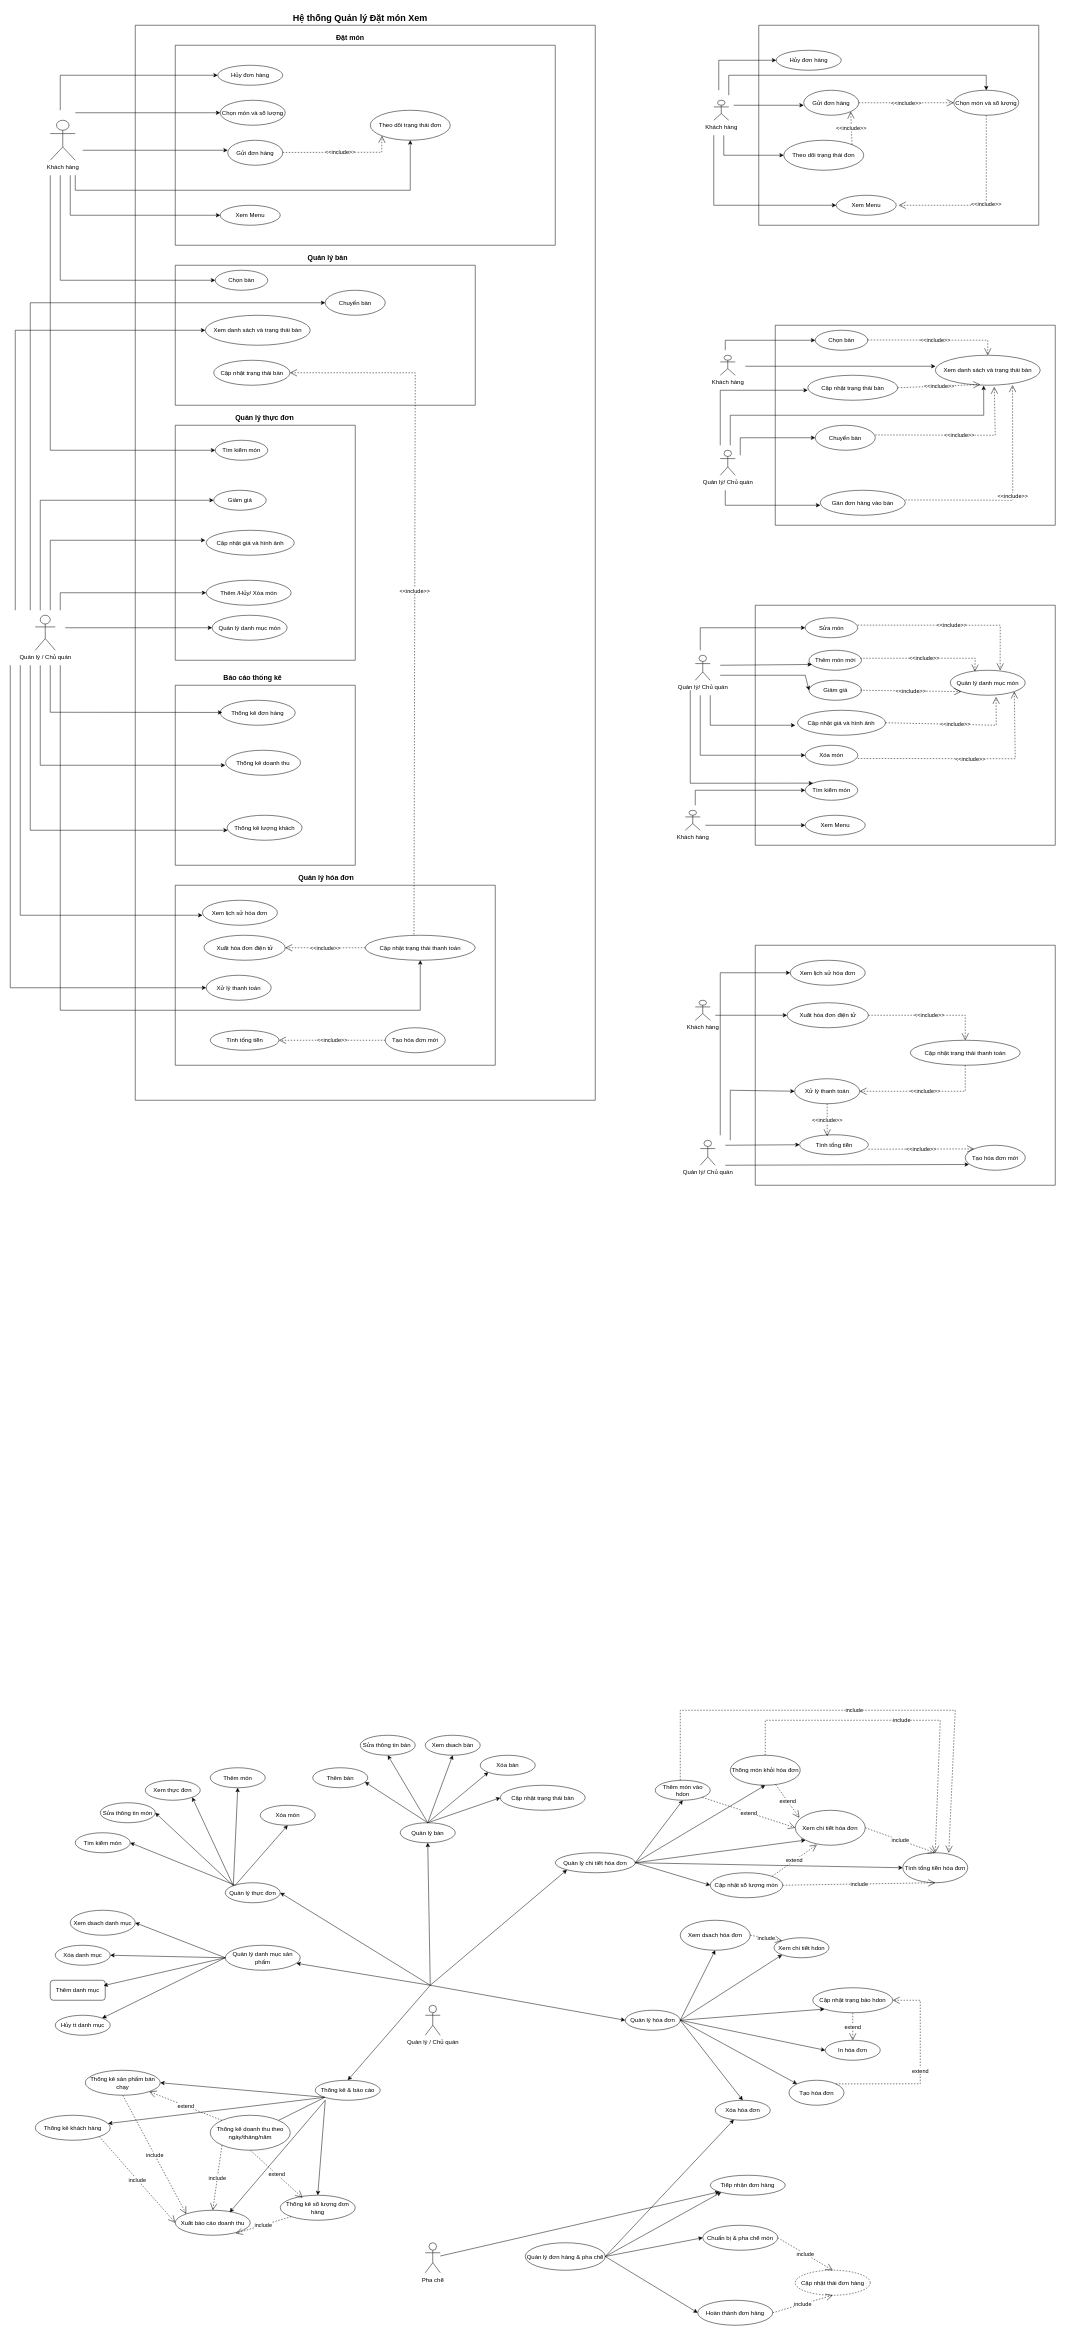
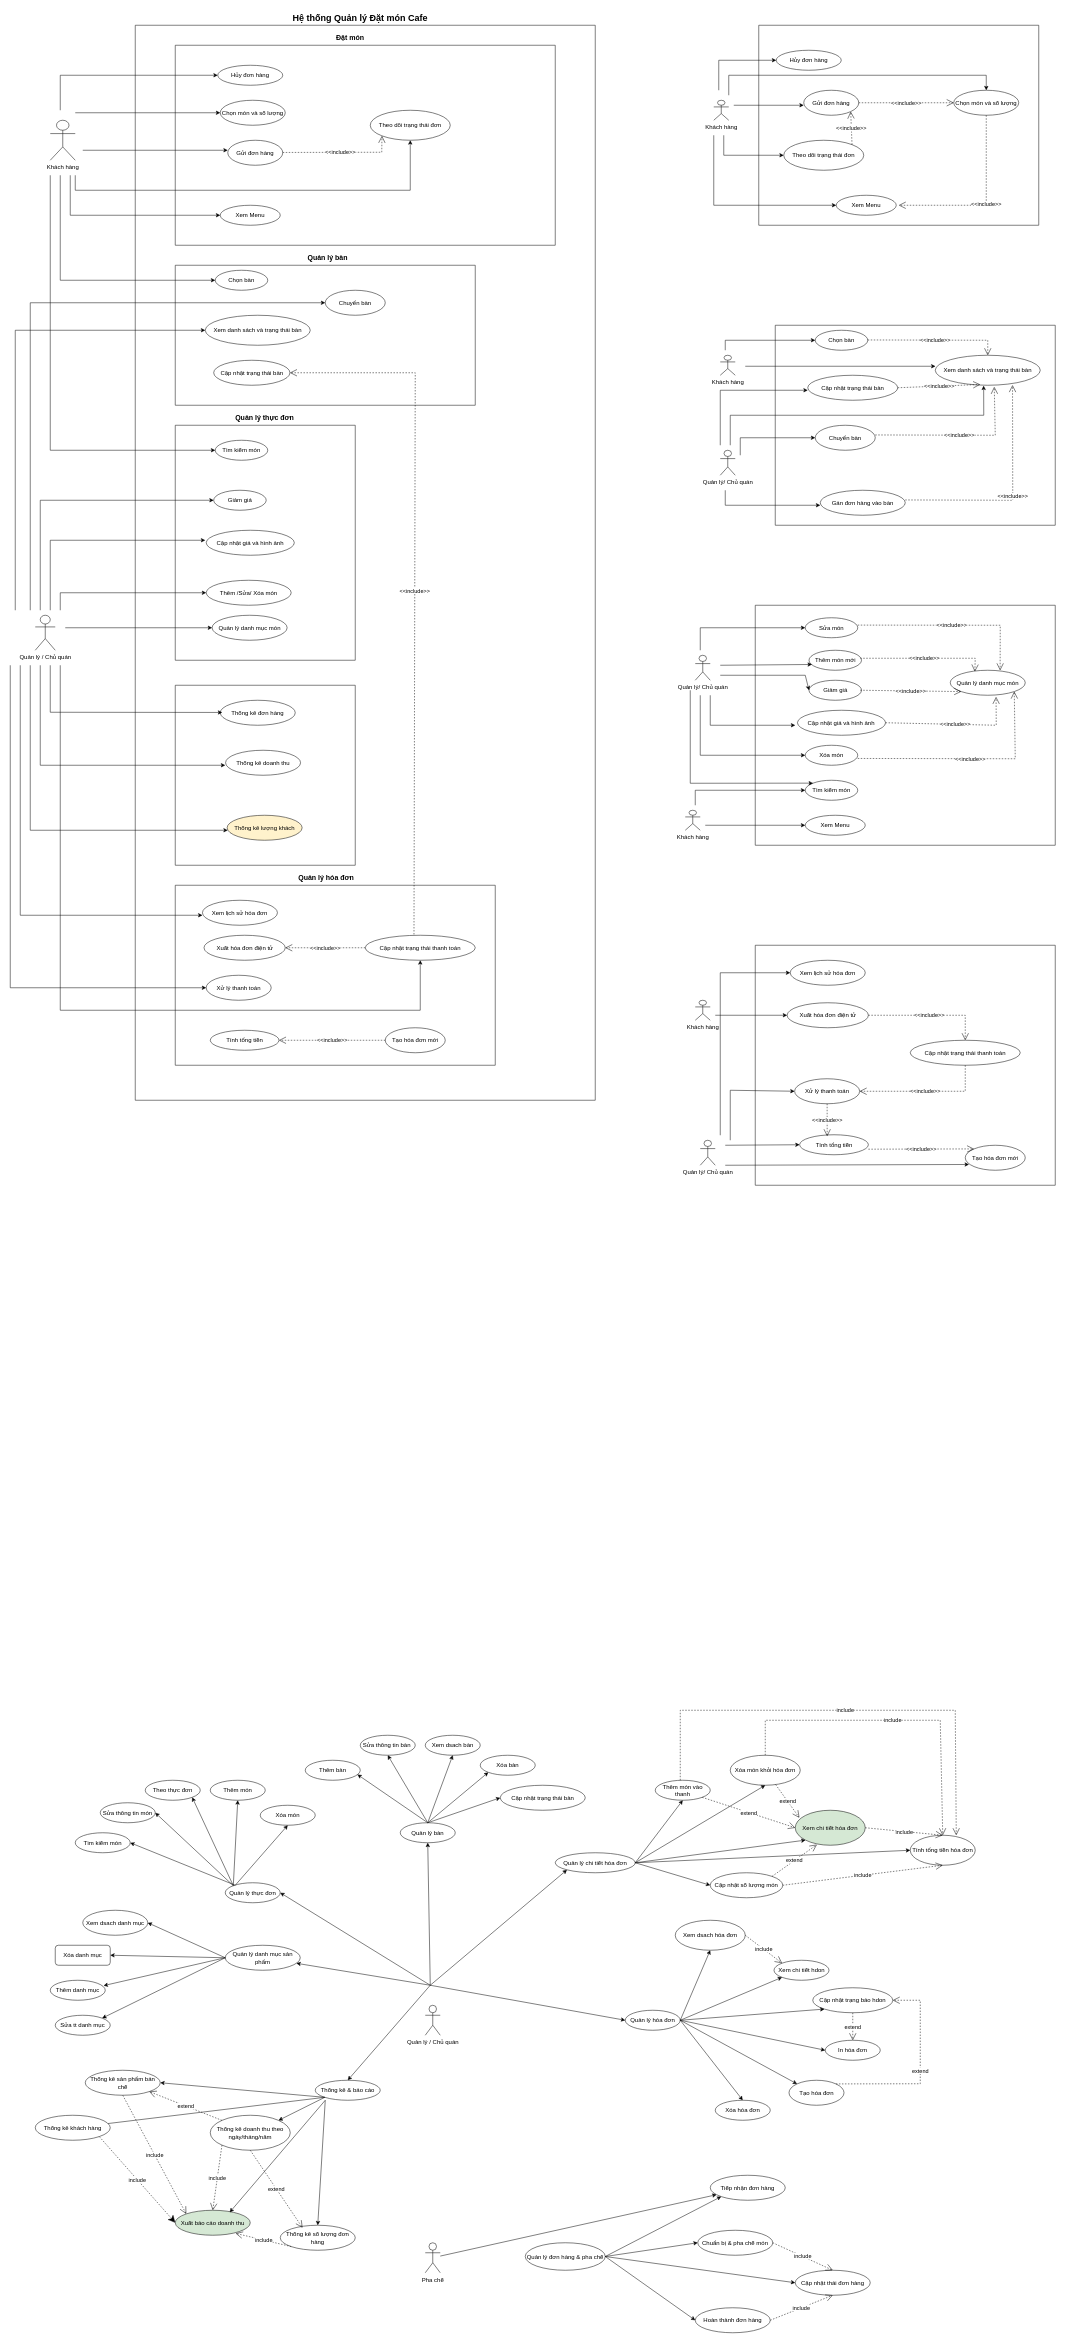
(360, 18) -> (360, 18)
(249, 593) -> (249, 593)
(253, 678) -> none
(265, 828) -> (265, 828)
(765, 1770) -> (765, 1770)
(238, 1778) -> (238, 1790)
(340, 1778) -> (333, 1770)
(173, 1790) -> (173, 1790)
(683, 1790) -> (683, 1790)
(830, 1828) -> (830, 1828)
(935, 1868) -> (943, 1850)
(103, 1923) -> (115, 1923)
(715, 1935) -> (710, 1935)
(802, 1948) -> (802, 1970)
(83, 1955) -> (83, 1955)
(78, 1990) -> (78, 1990)
(83, 2025) -> (83, 2025)
(123, 2083) -> (123, 2083)
(281, 2119) -> (283, 2118)
(112, 2123) -> (111, 2123)
(728, 2126) -> (790, 2282)
(748, 2185) -> (748, 2188)
(318, 2208) -> (318, 2238)
(172, 2219) -> (170, 2217)
(213, 2223) -> (213, 2223)
(740, 2238) -> (735, 2243)
(833, 2283) -> (833, 2283)
(735, 2313) -> (733, 2320)
